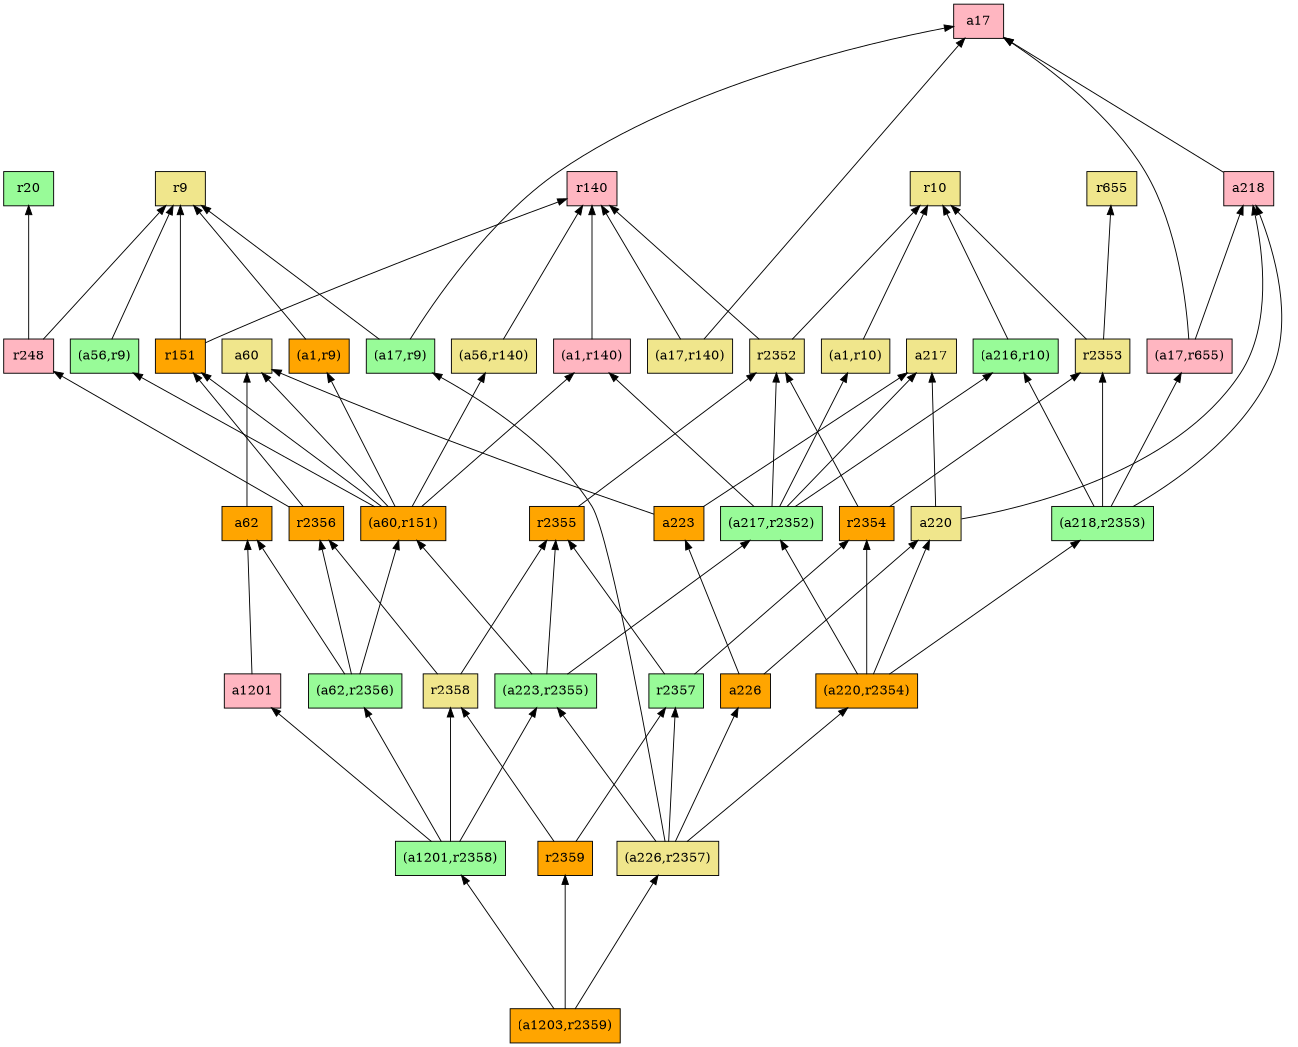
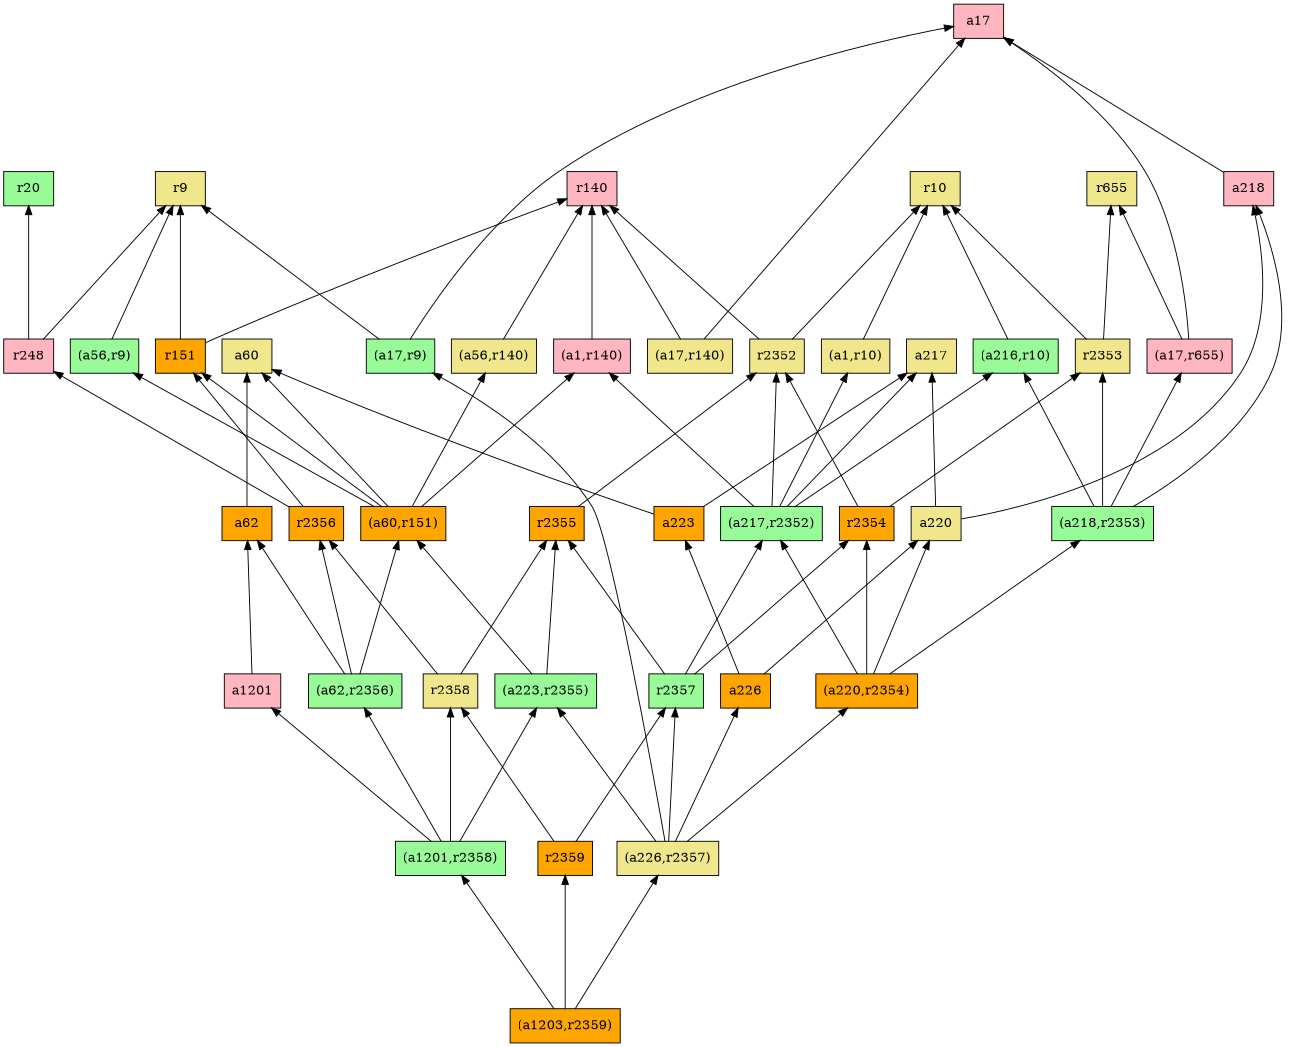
(1218, 277) -> (1153, 277)
(319, 356) -> none
(655, 610) -> (722, 611)
